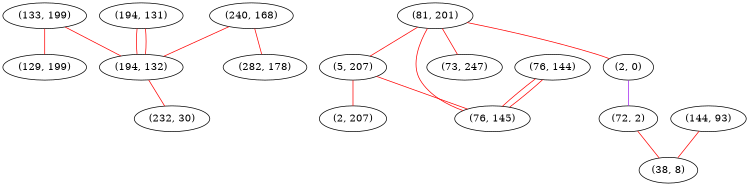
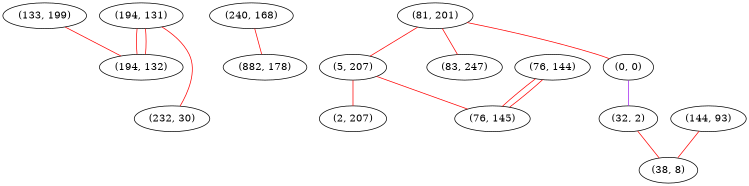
(196, 41) -> none
(45, 67) -> none
(265, 67) -> (265, 67)
(465, 67) -> (465, 67)
(628, 67) -> (628, 67)
(420, 80) -> none
(157, 93) -> (192, 62)
(628, 119) -> (628, 119)
